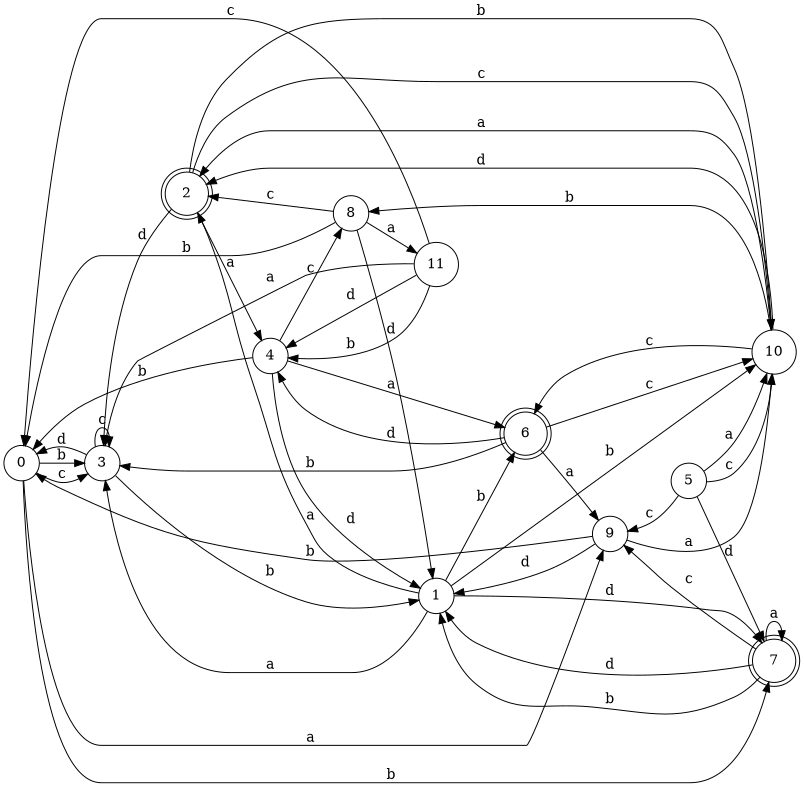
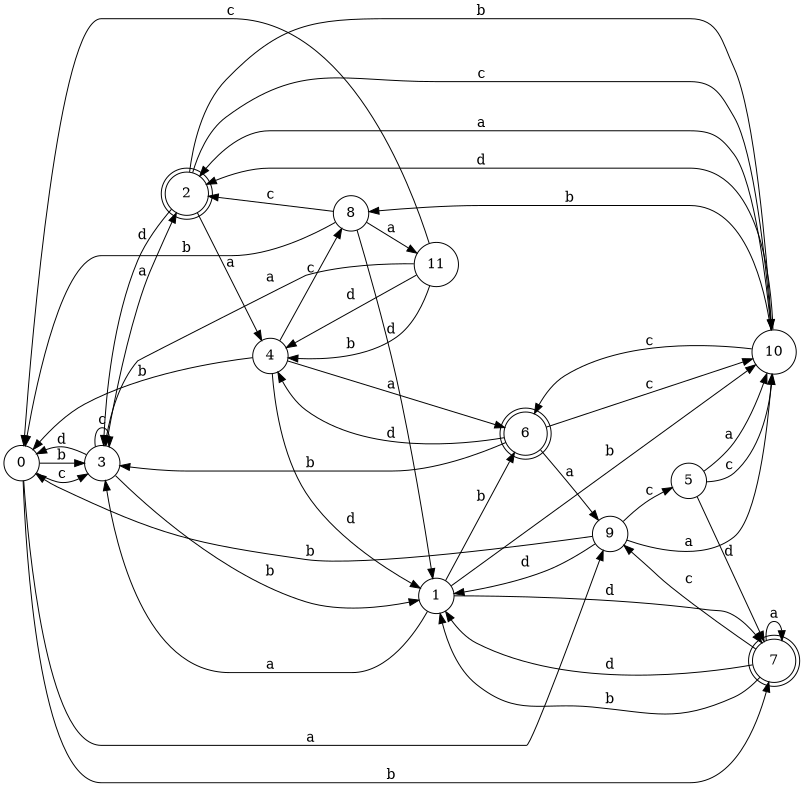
(271, 440) -> (131, 331)
(661, 516) -> (642, 505)
